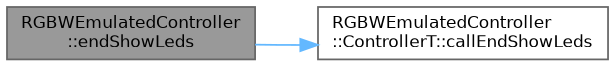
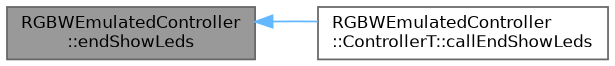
(278, 45) -> (295, 21)
